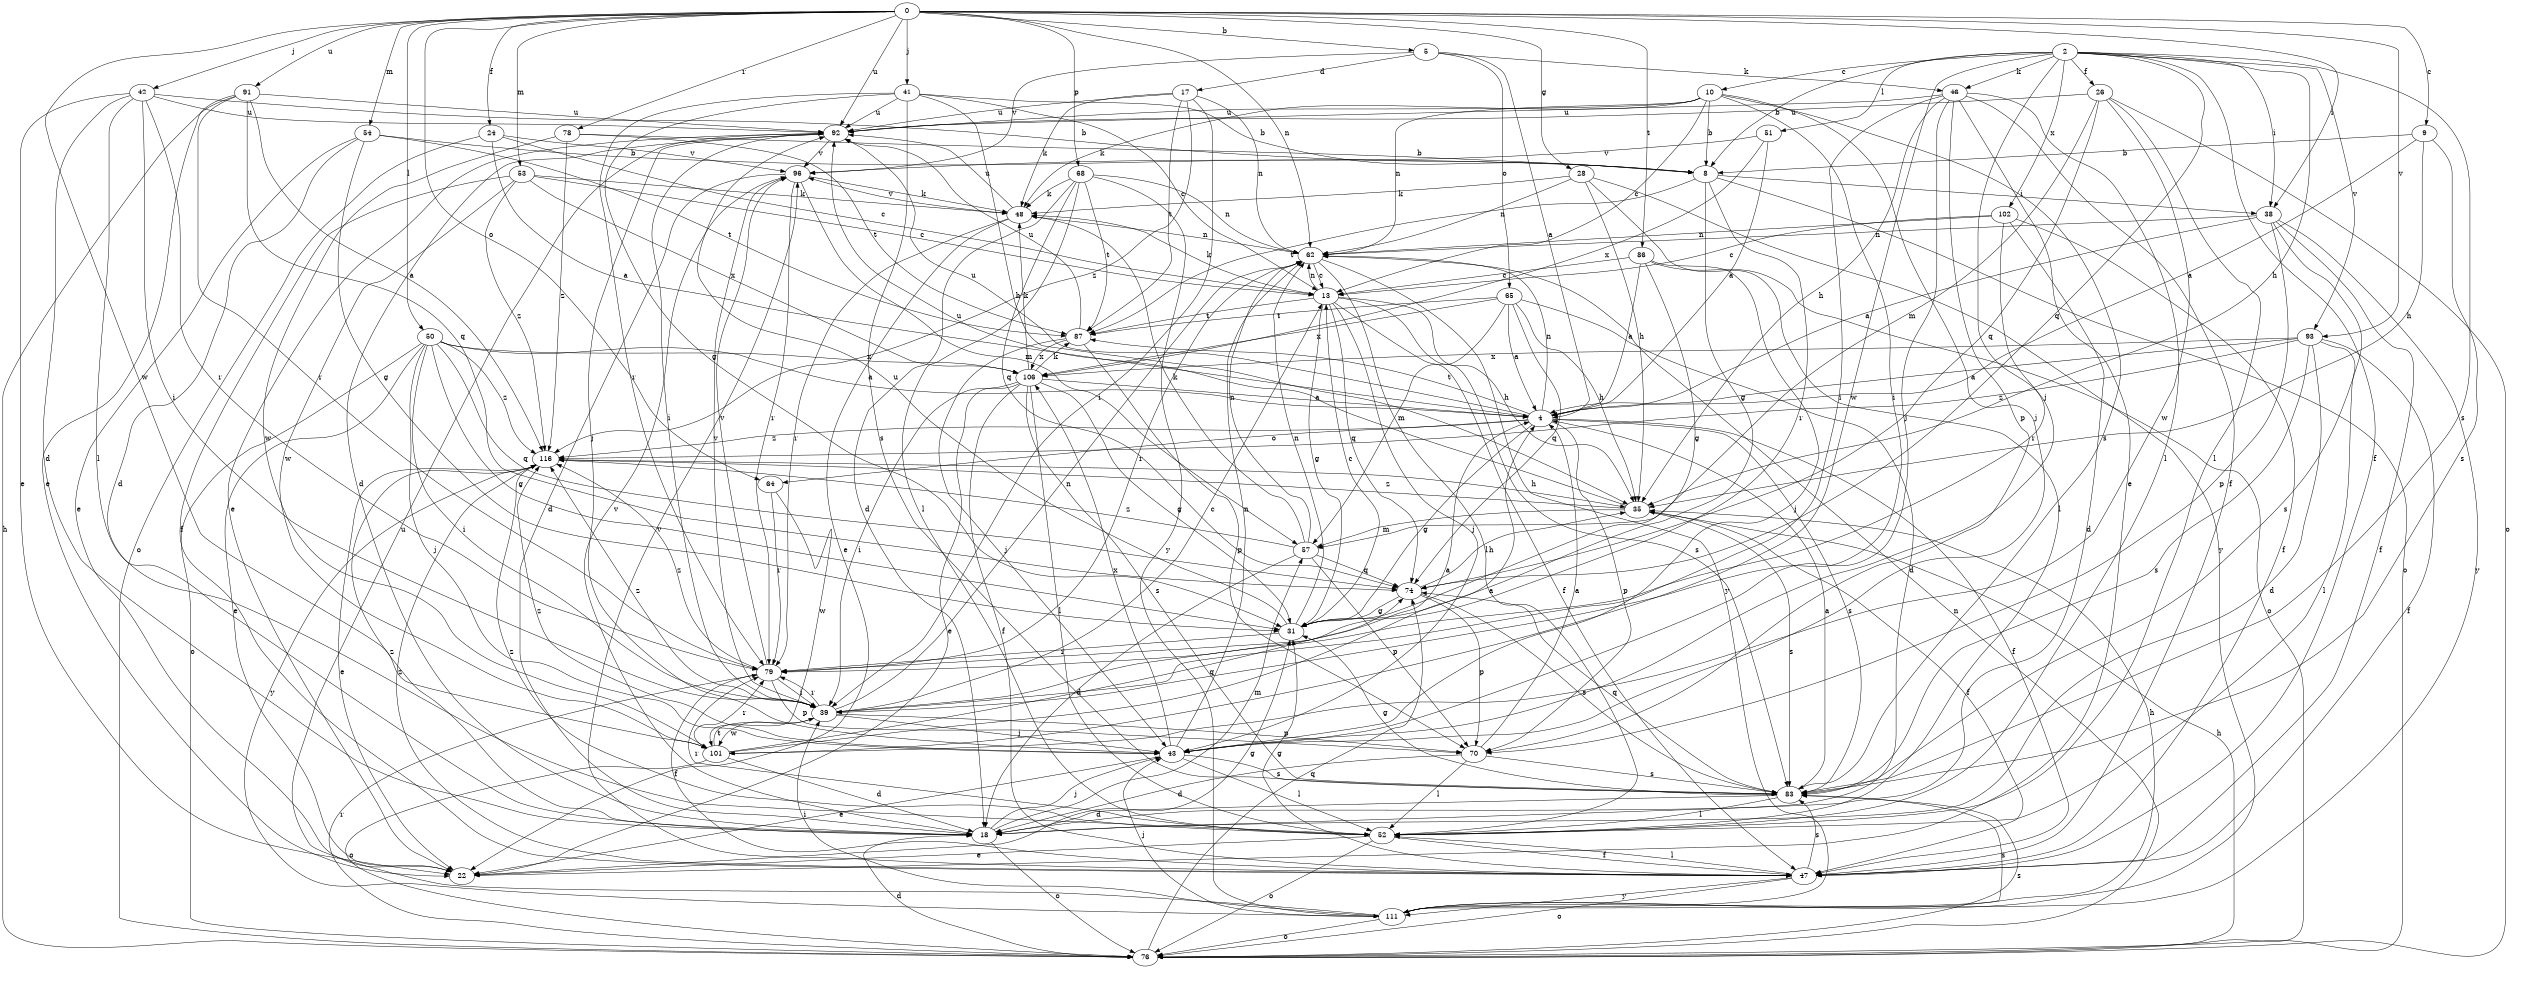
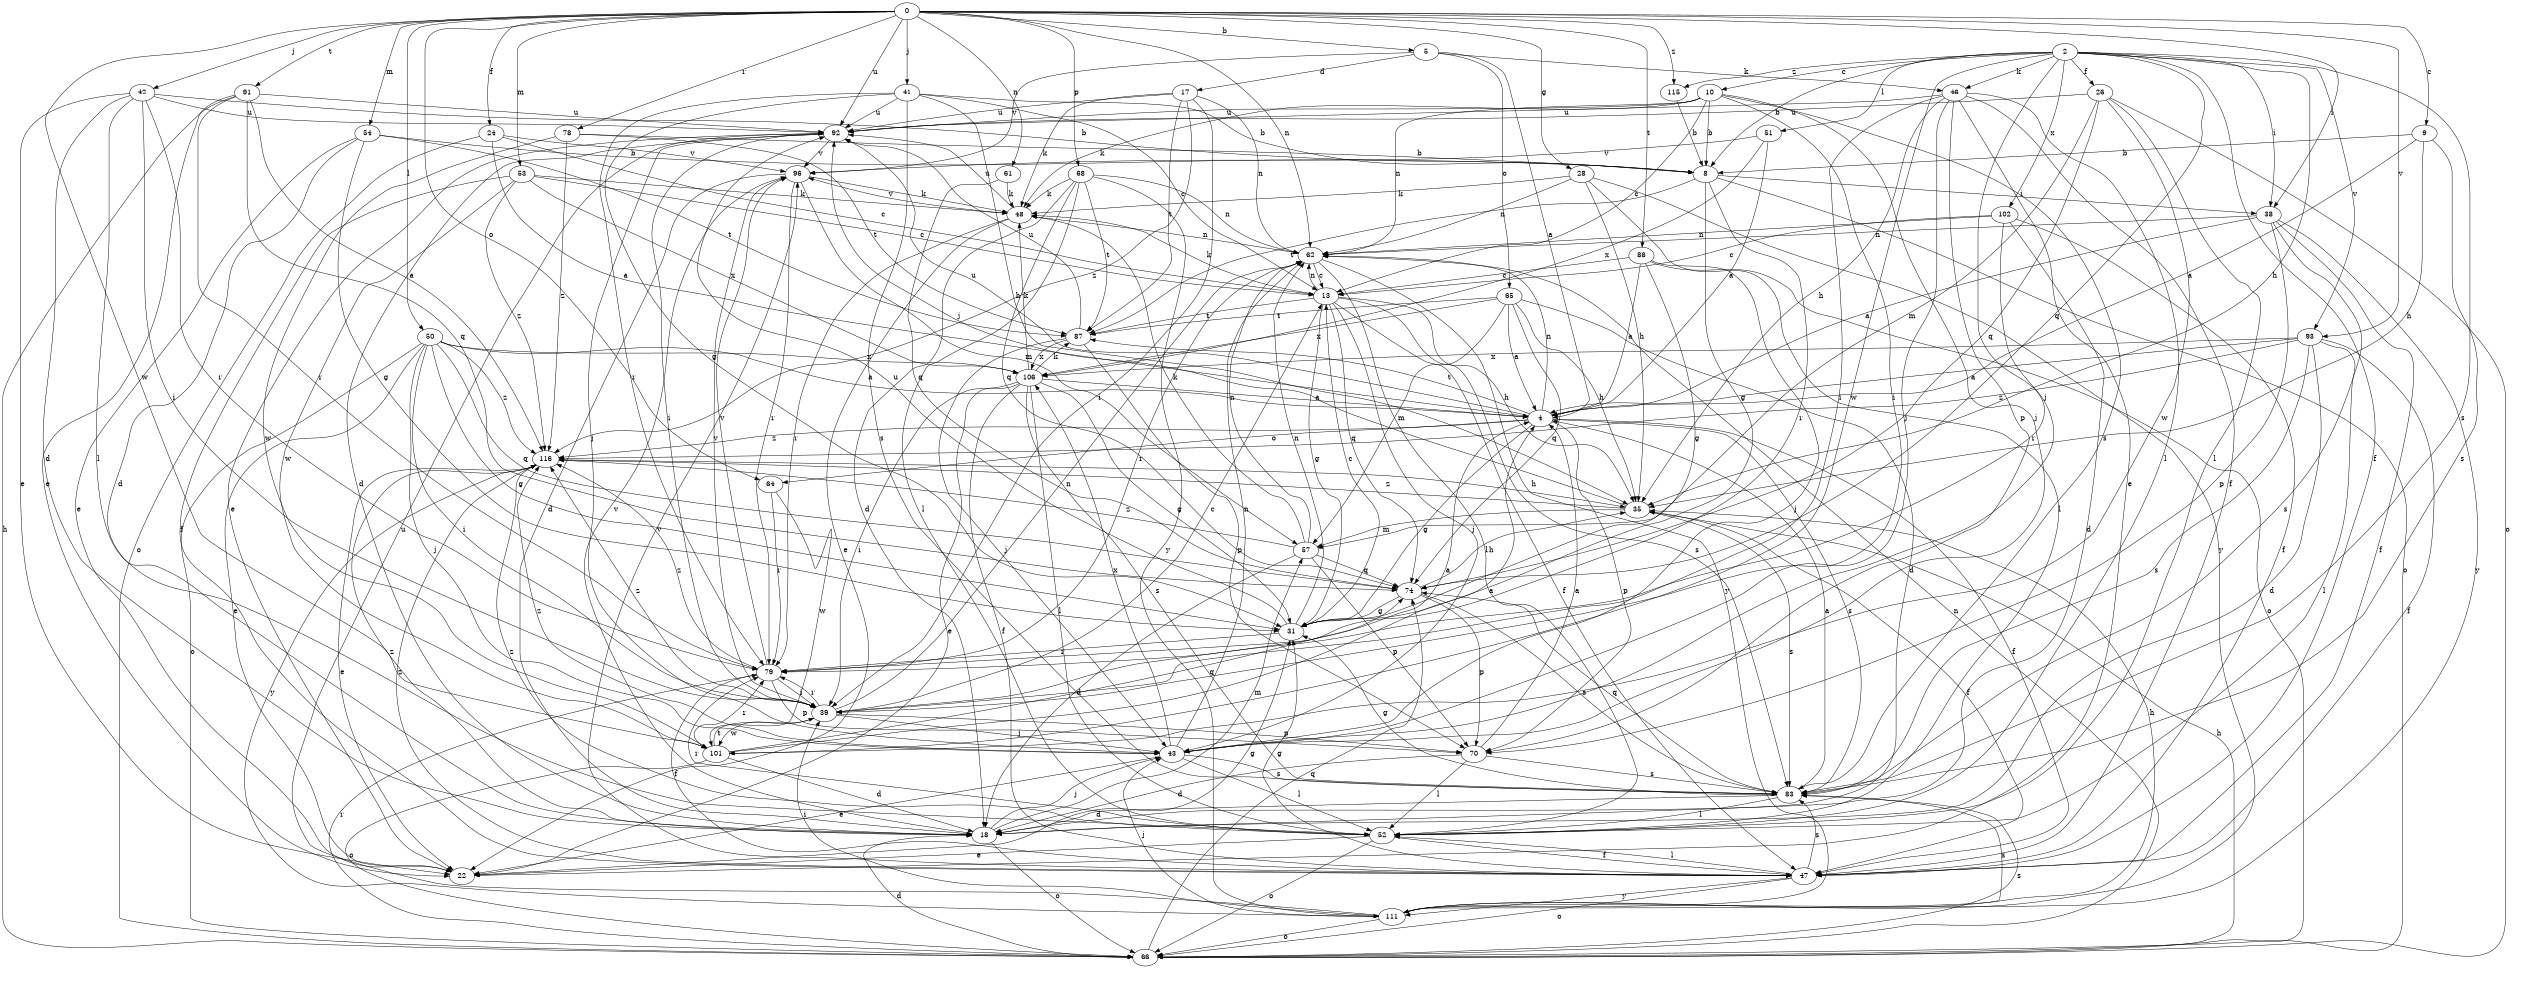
(330, 52) -> (330, 52)
none -> (1674, 93)
none -> (1008, 174)
(959, 317) -> (959, 317)
(1145, 958) -> (1145, 958)
